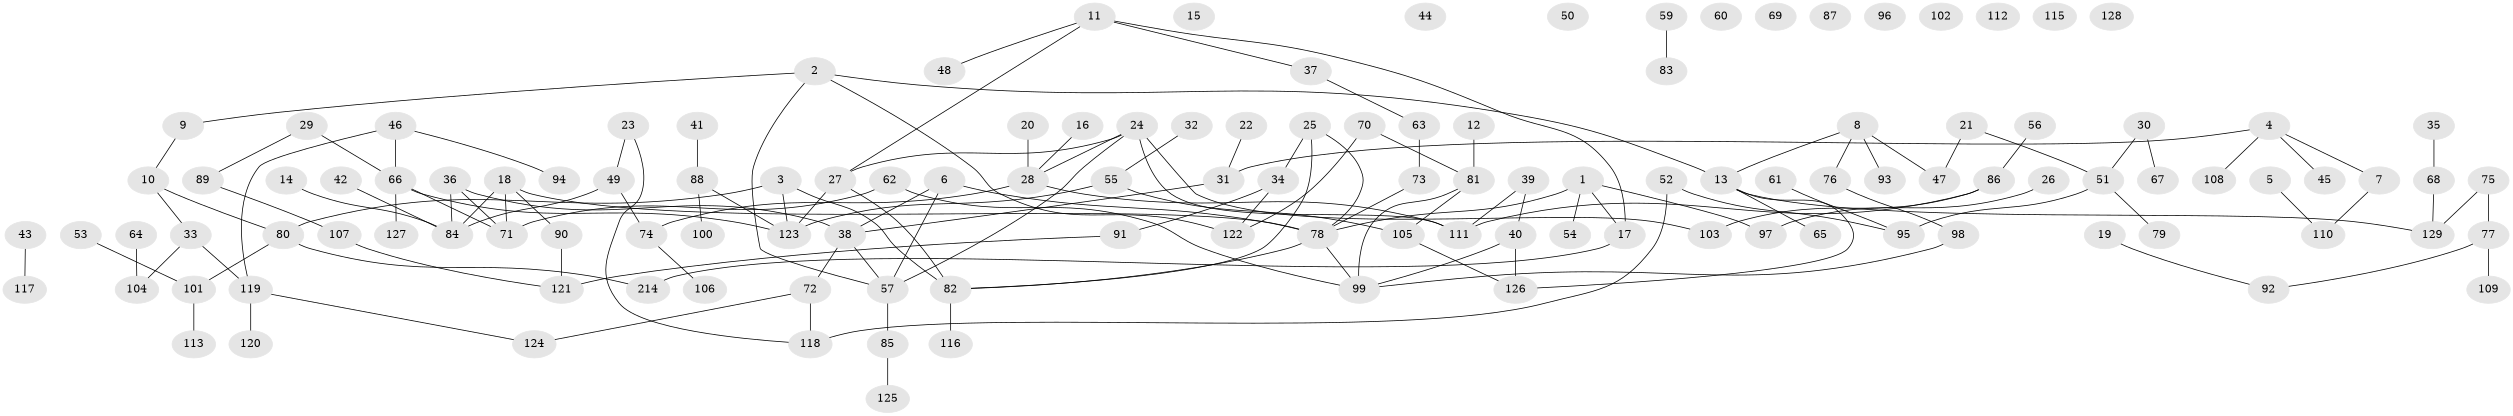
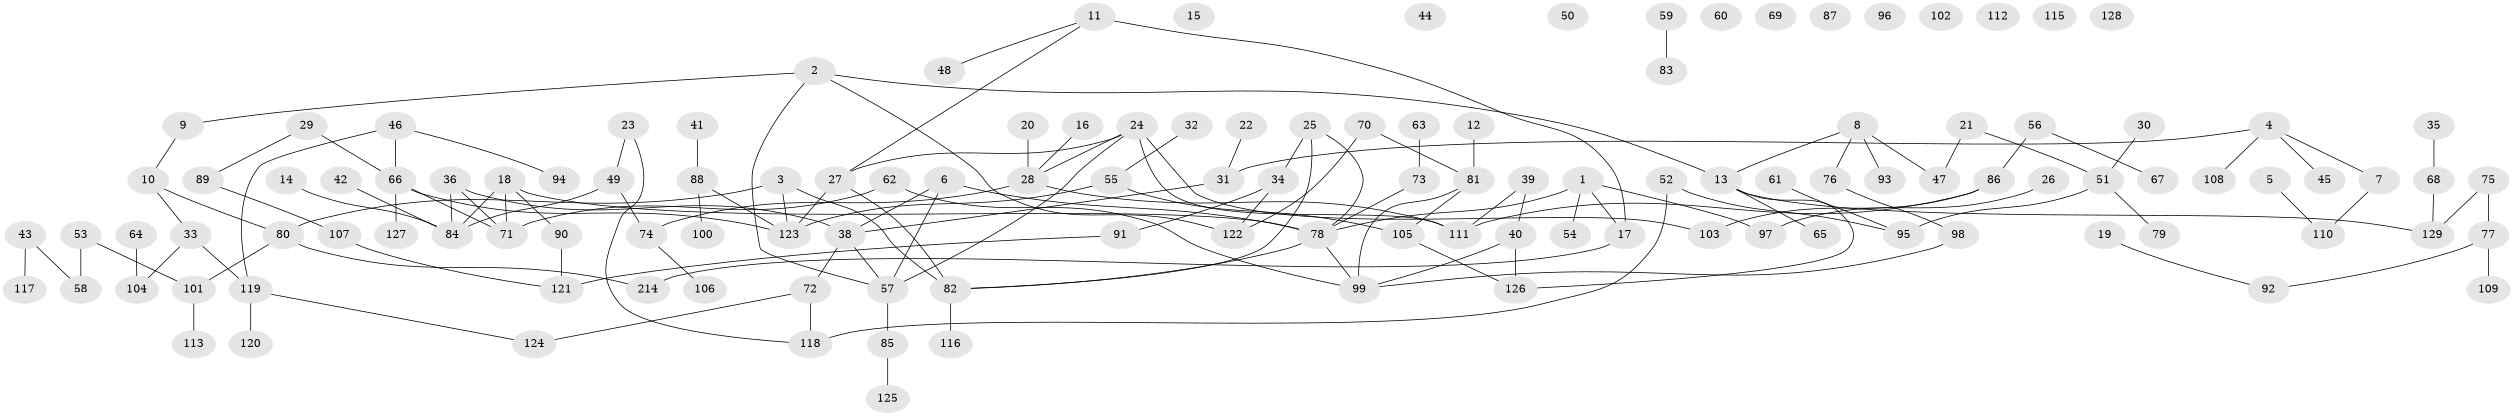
(1311, 71) -> none
(2151, 153) -> (2097, 152)
none -> (81, 290)
